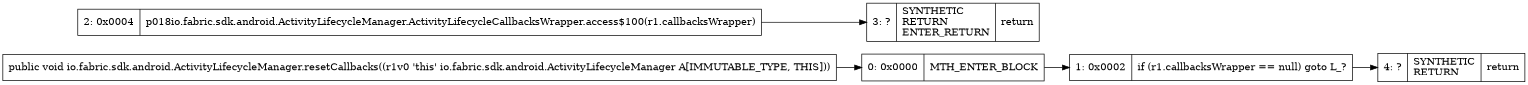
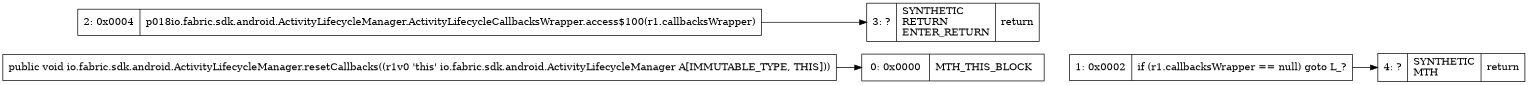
(984, 67) -> (984, 67)
(1053, 68) -> none
(1436, 72) -> (1426, 72)
